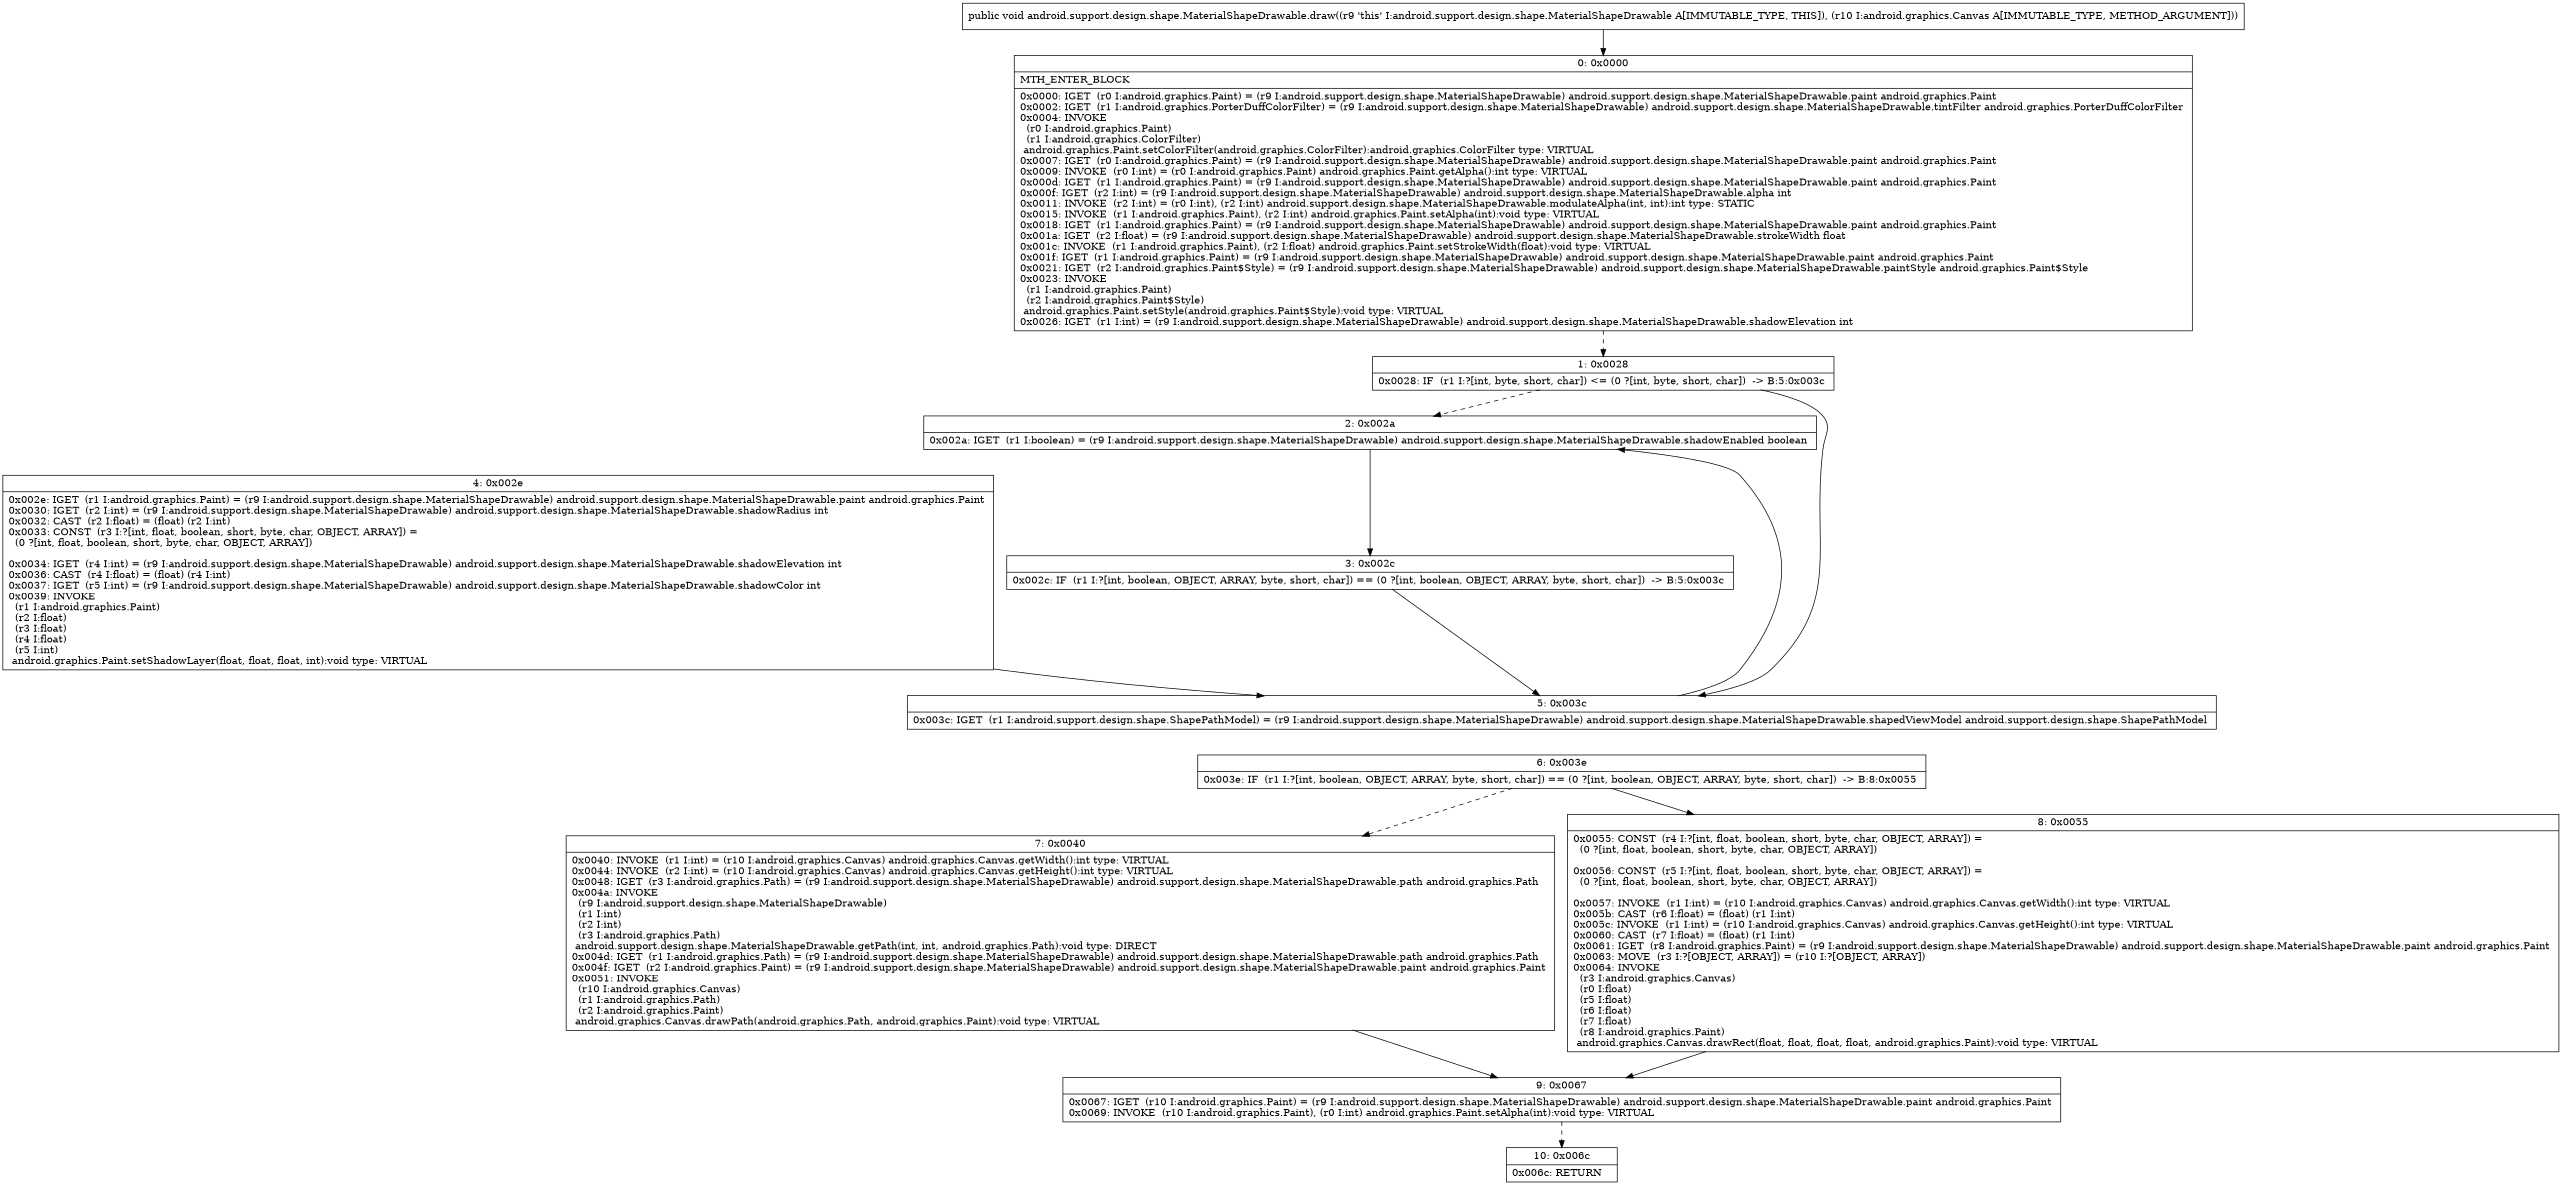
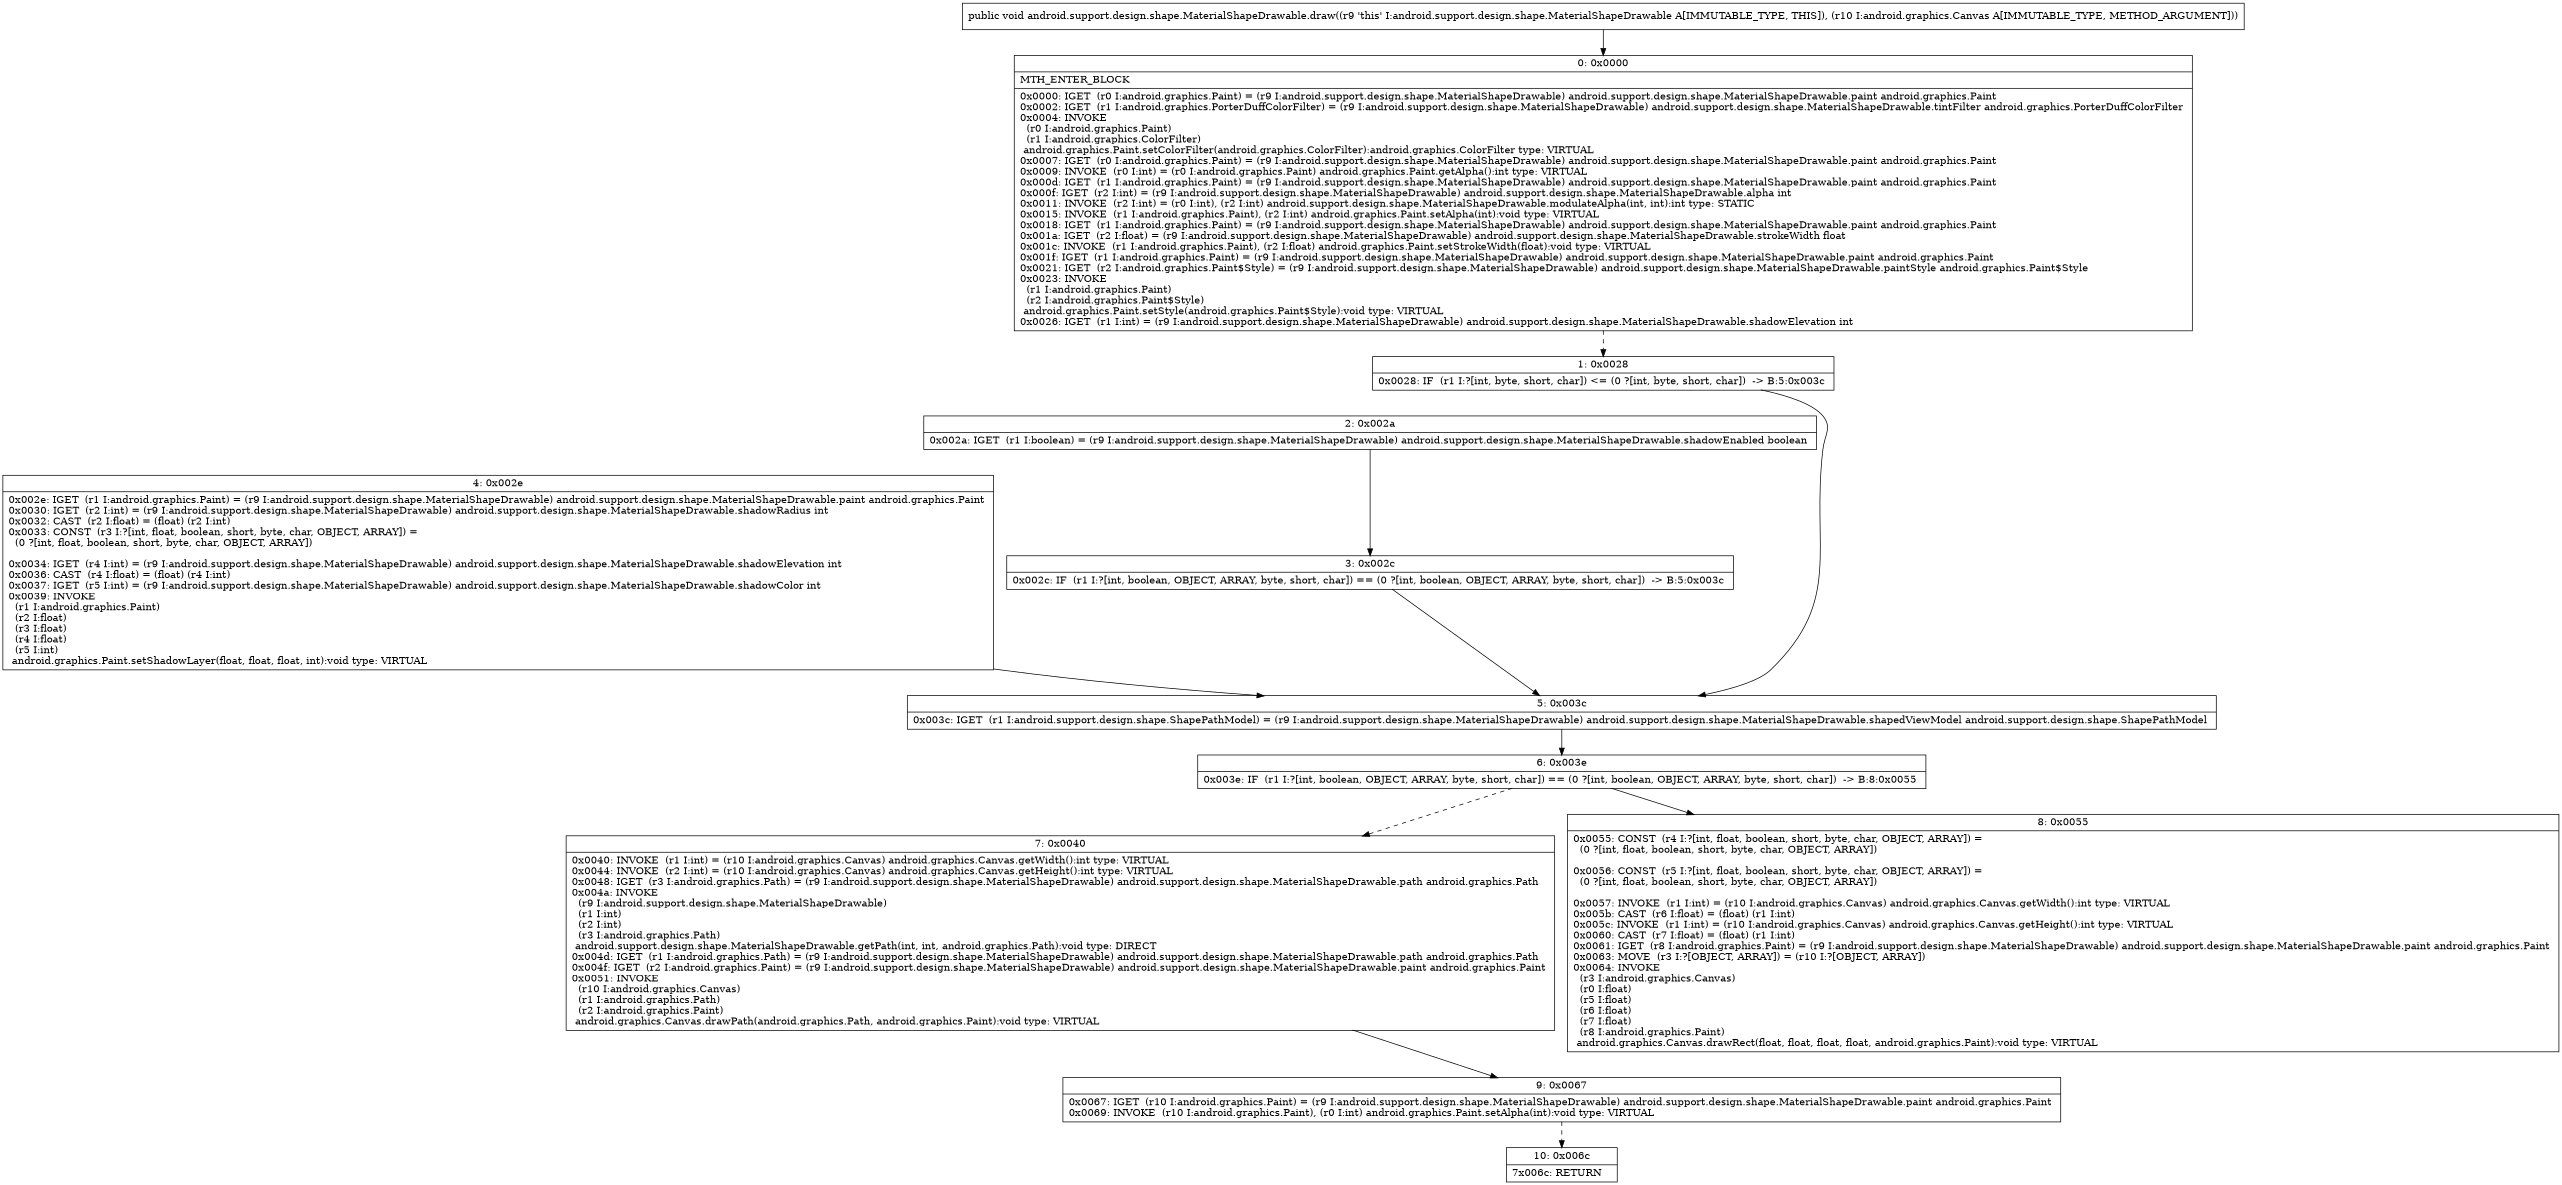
(1490, 402) -> none
(1779, 547) -> (1562, 738)
(1669, 1064) -> none
(1562, 1173) -> (1562, 1173)
